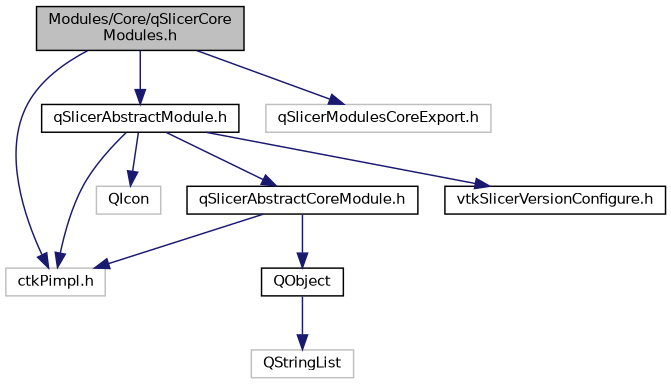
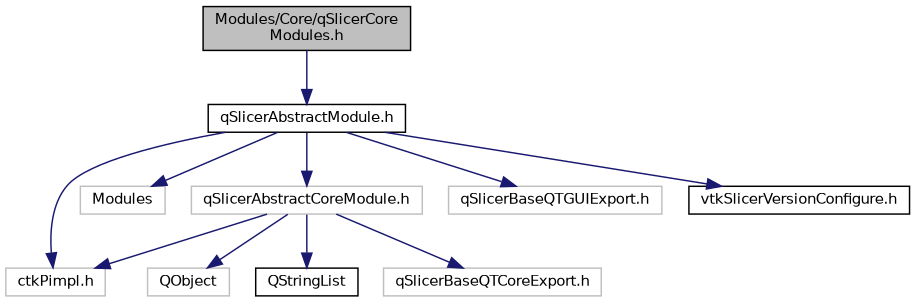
(378, 118) -> none
(17, 140) -> none
(129, 200) -> (123, 200)
(302, 200) -> (307, 200)
none -> (555, 200)
(302, 282) -> (188, 282)
none -> (492, 282)
(302, 316) -> (307, 234)
(302, 364) -> (307, 282)
